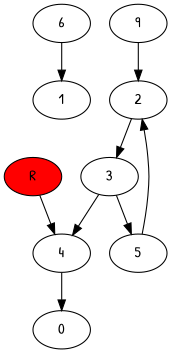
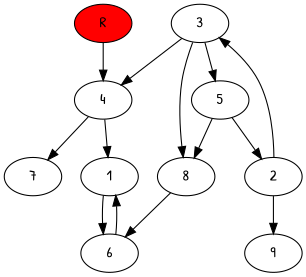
(138, 56) -> (273, 210)
none -> (106, 133)
none -> (186, 177)
none -> (102, 209)
(62, 330) -> (33, 177)
